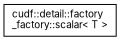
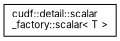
(60, 20) -> (60, 20)
